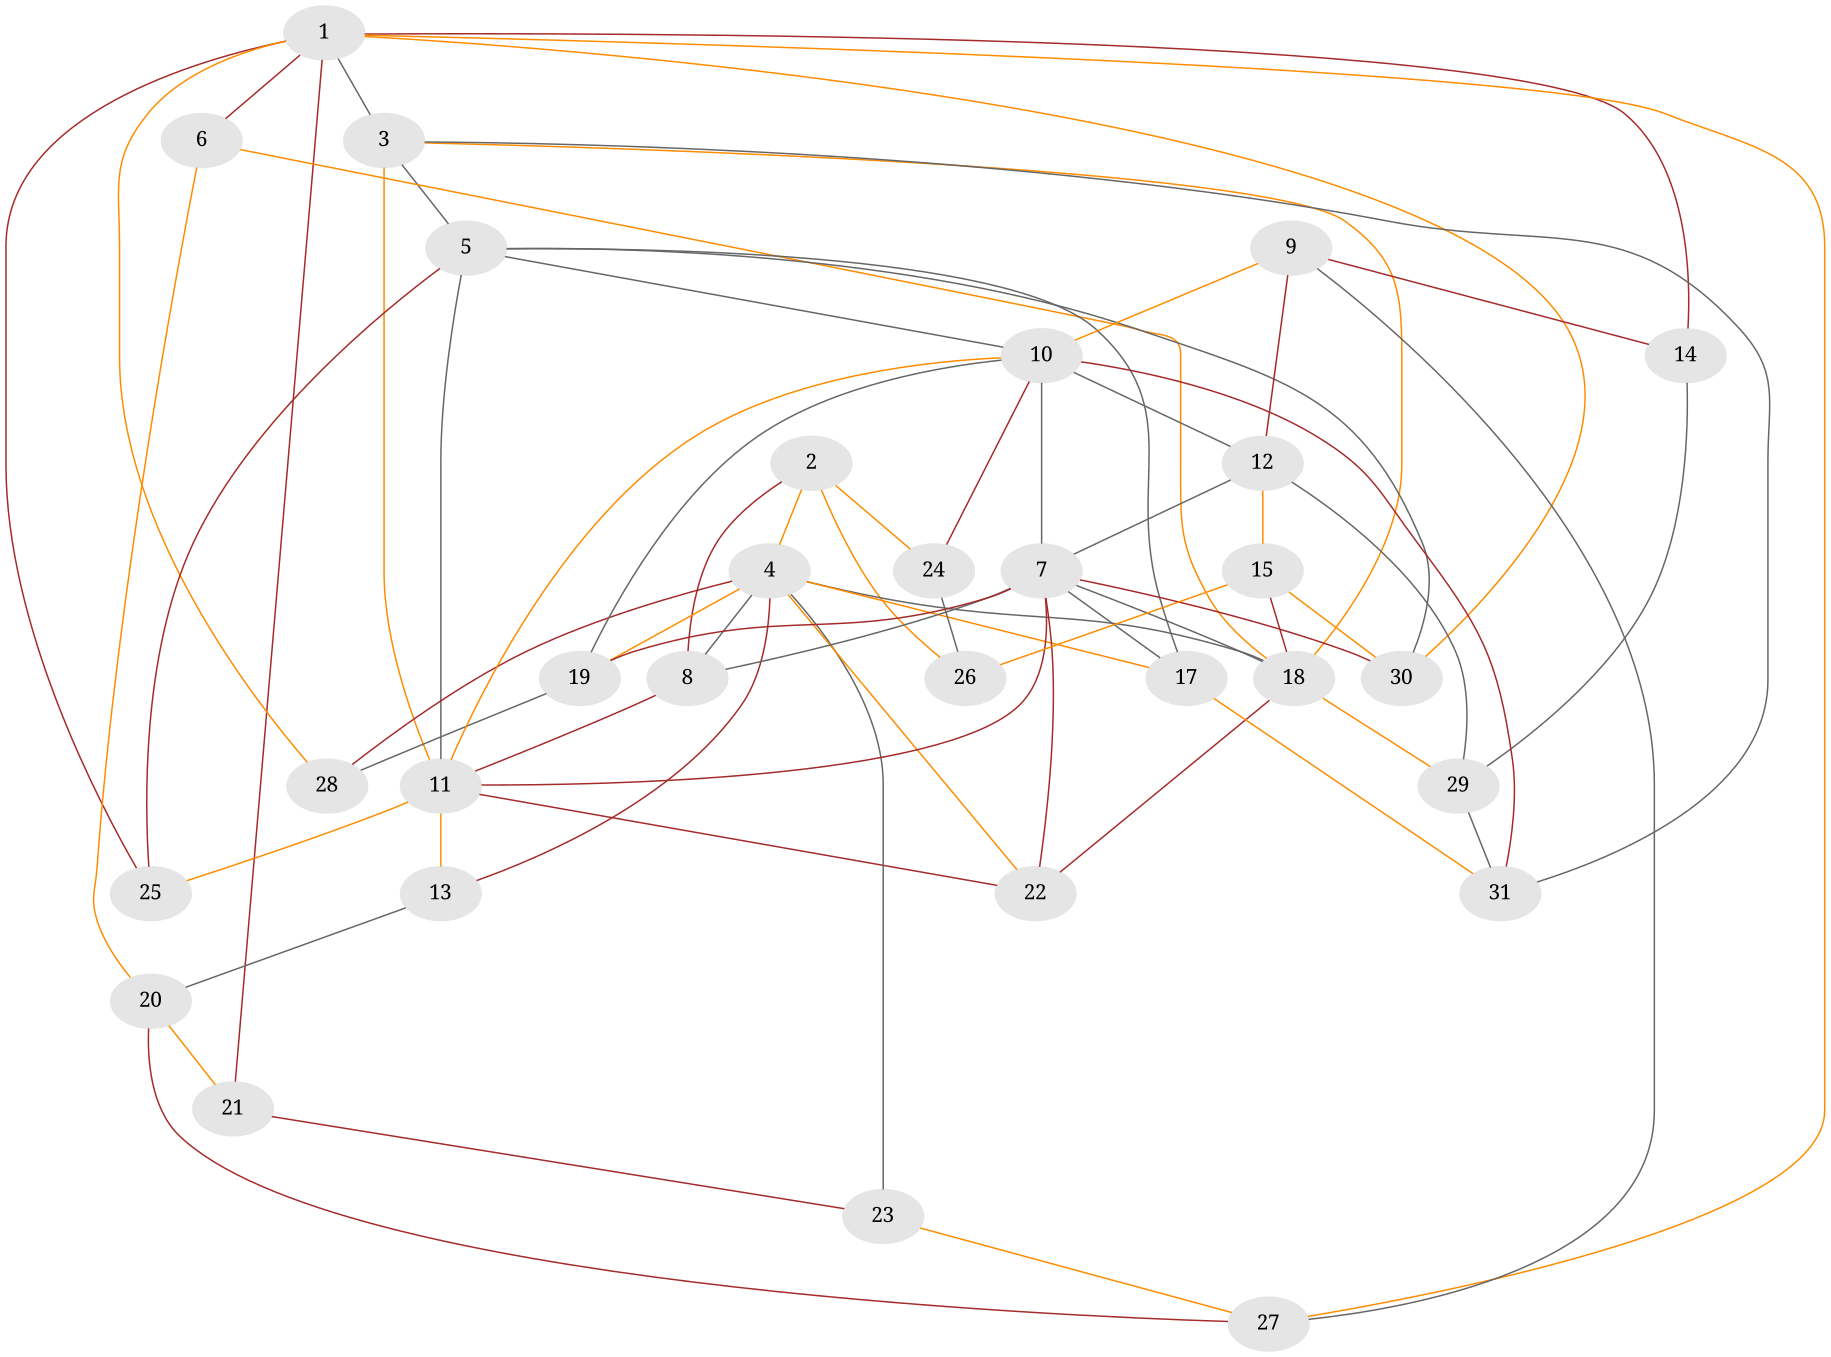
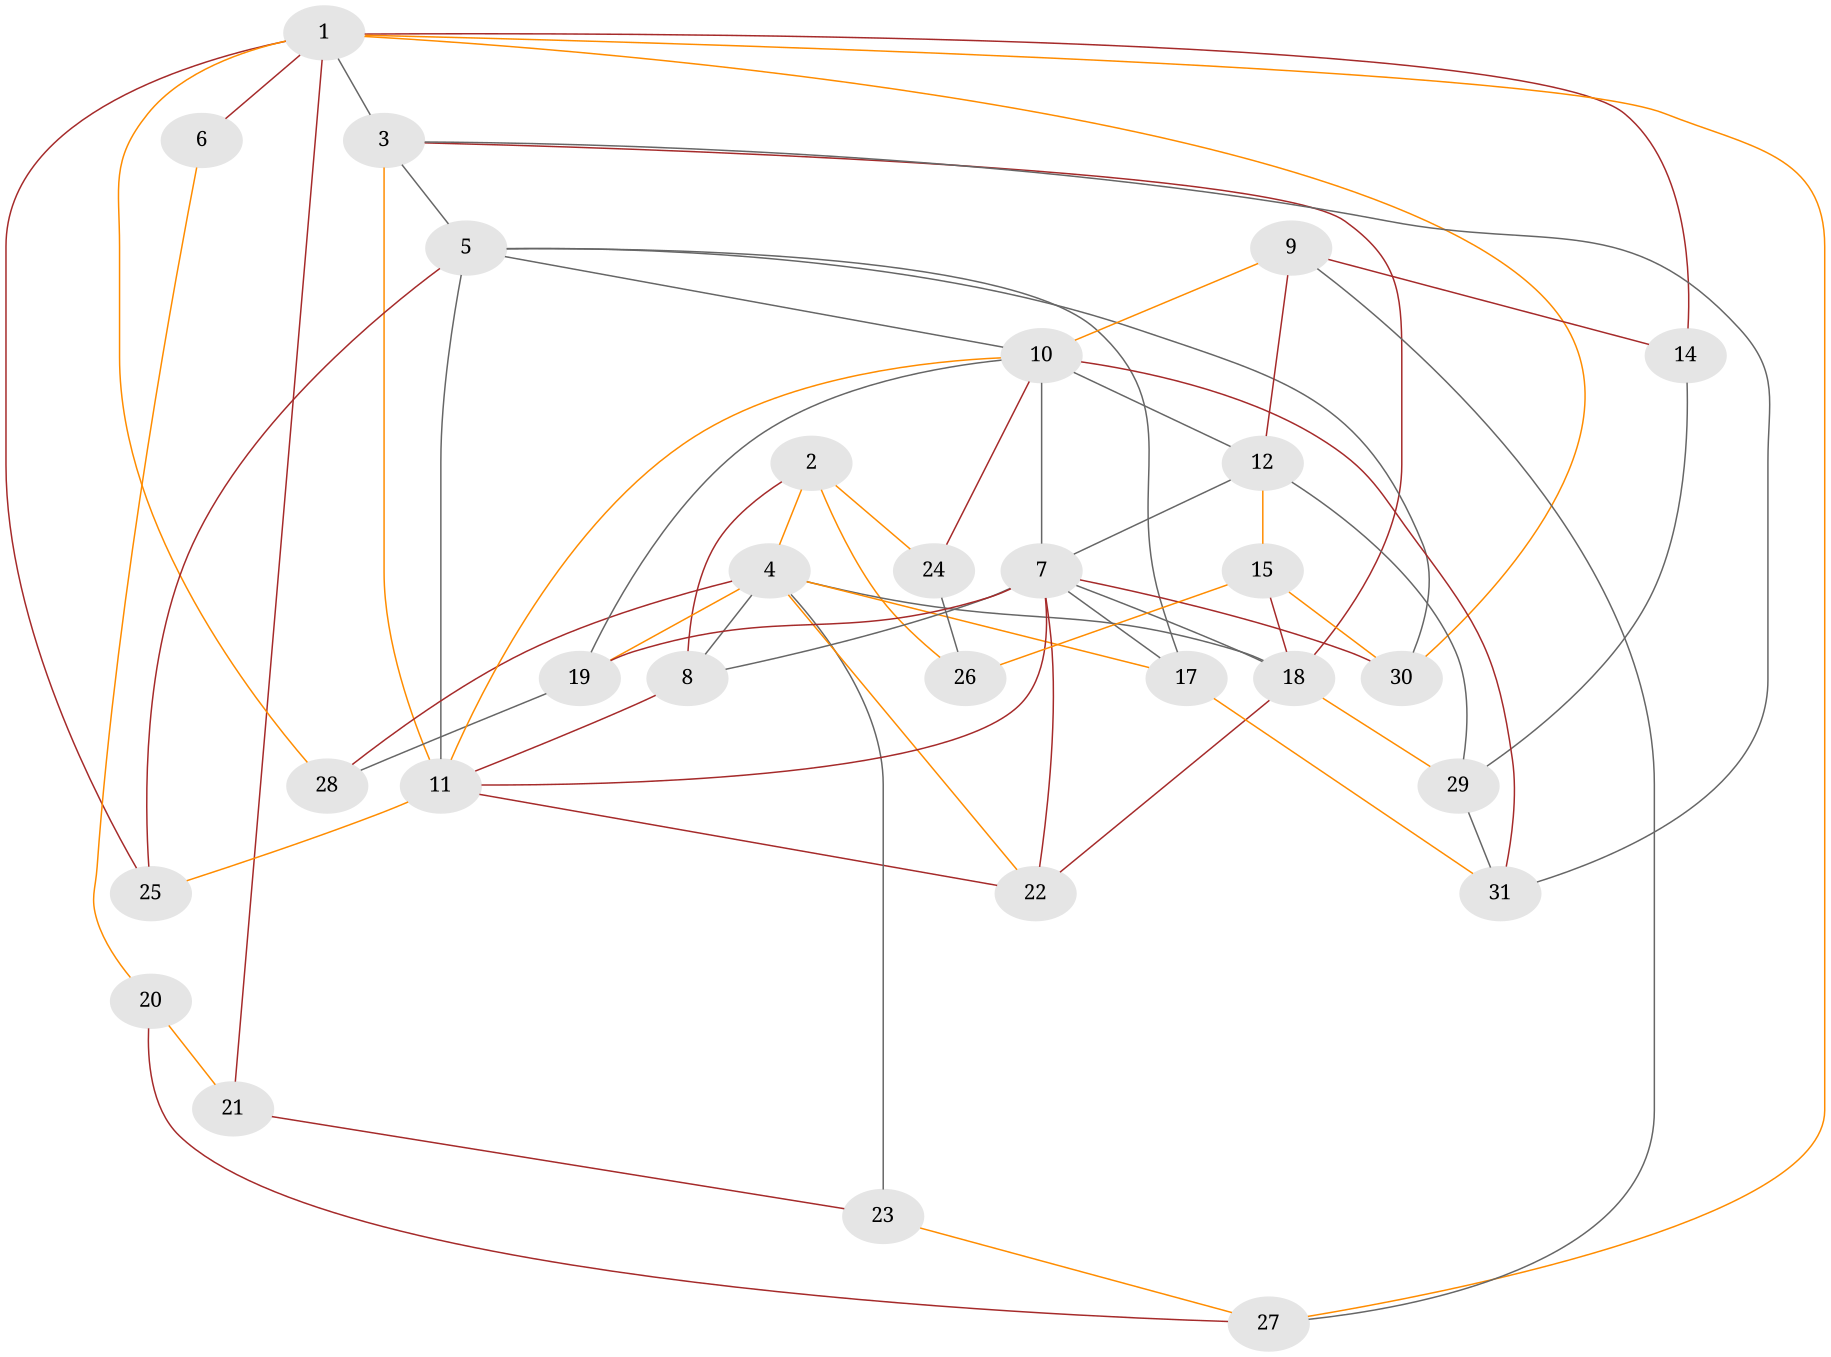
(1361, 234) -> (1361, 234)
(688, 238) -> none
(441, 894) -> none
